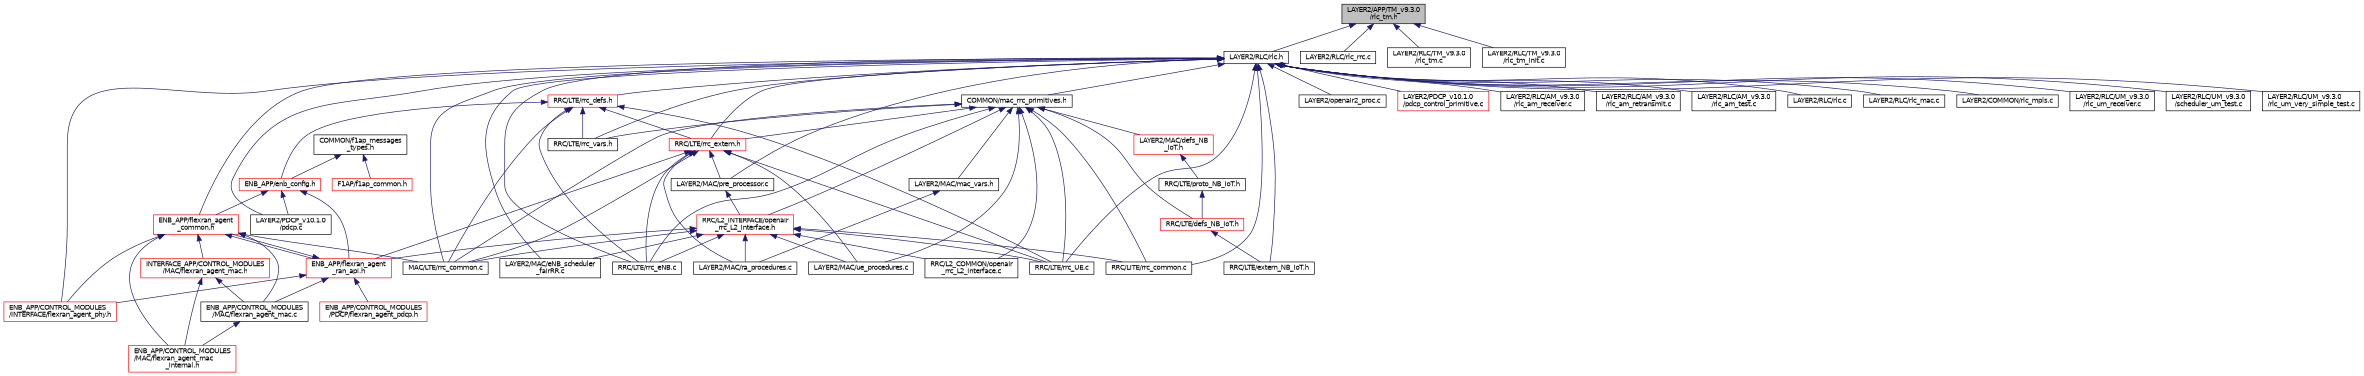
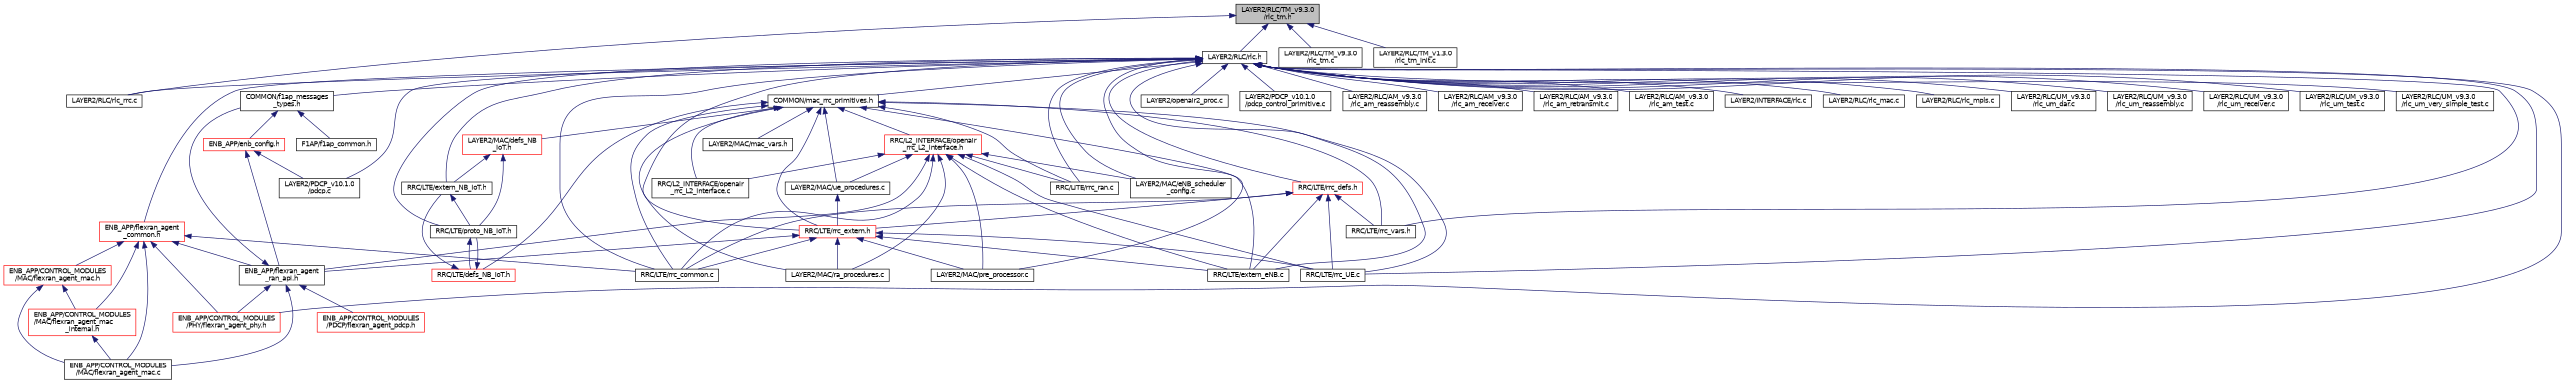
(1384, 14) -> (1278, 14)
(1524, 58) -> (1415, 58)
none -> (739, 66)
none -> (661, 71)
none -> (592, 79)
none -> (1385, 101)
(1443, 101) -> (1285, 101)
(1820, 101) -> (1768, 101)
(2008, 101) -> (1958, 101)
none -> (2054, 101)
none -> (2150, 101)
(2208, 101) -> (2342, 101)
(397, 112) -> none
none -> (469, 170)
(372, 185) -> (336, 145)
(799, 195) -> (838, 209)
(238, 205) -> none
(734, 206) -> (978, 210)
none -> (462, 213)
(846, 228) -> (639, 179)
(273, 245) -> (195, 185)
none -> (478, 254)
(205, 268) -> (58, 275)
(349, 268) -> (282, 275)
(446, 268) -> (677, 275)
(550, 268) -> (1181, 188)
(647, 268) -> (1248, 275)
(971, 268) -> (700, 188)
(1149, 268) -> (1085, 188)
(60, 312) -> (227, 322)
(218, 335) -> (103, 350)
